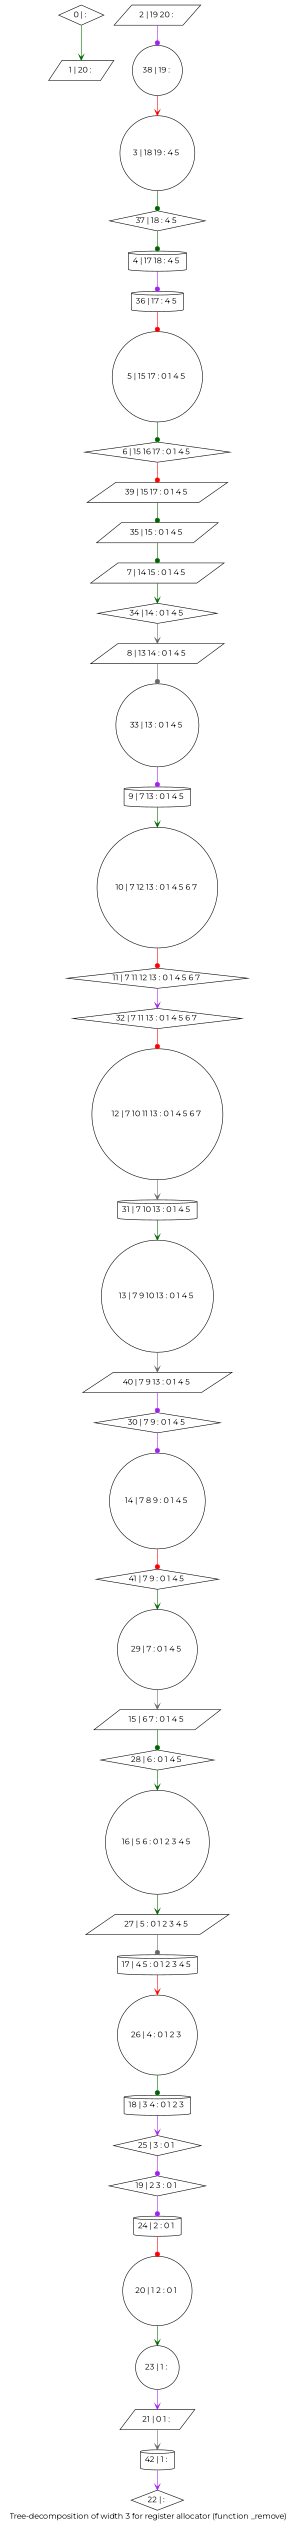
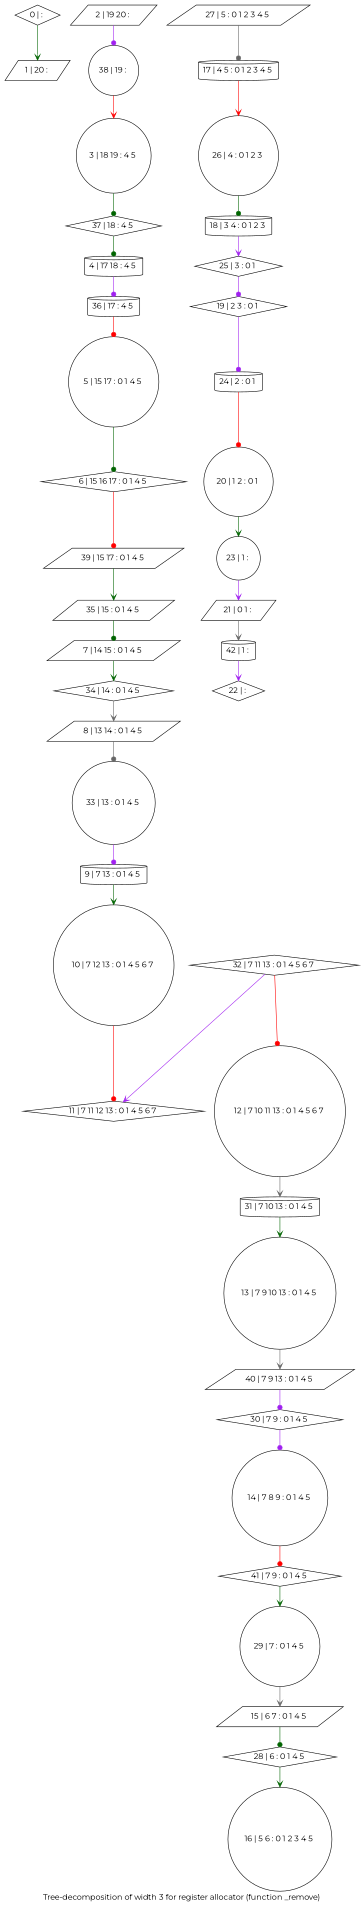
(157, 510) -> (114, 581)
(157, 996) -> (196, 1036)
(157, 1902) -> none
